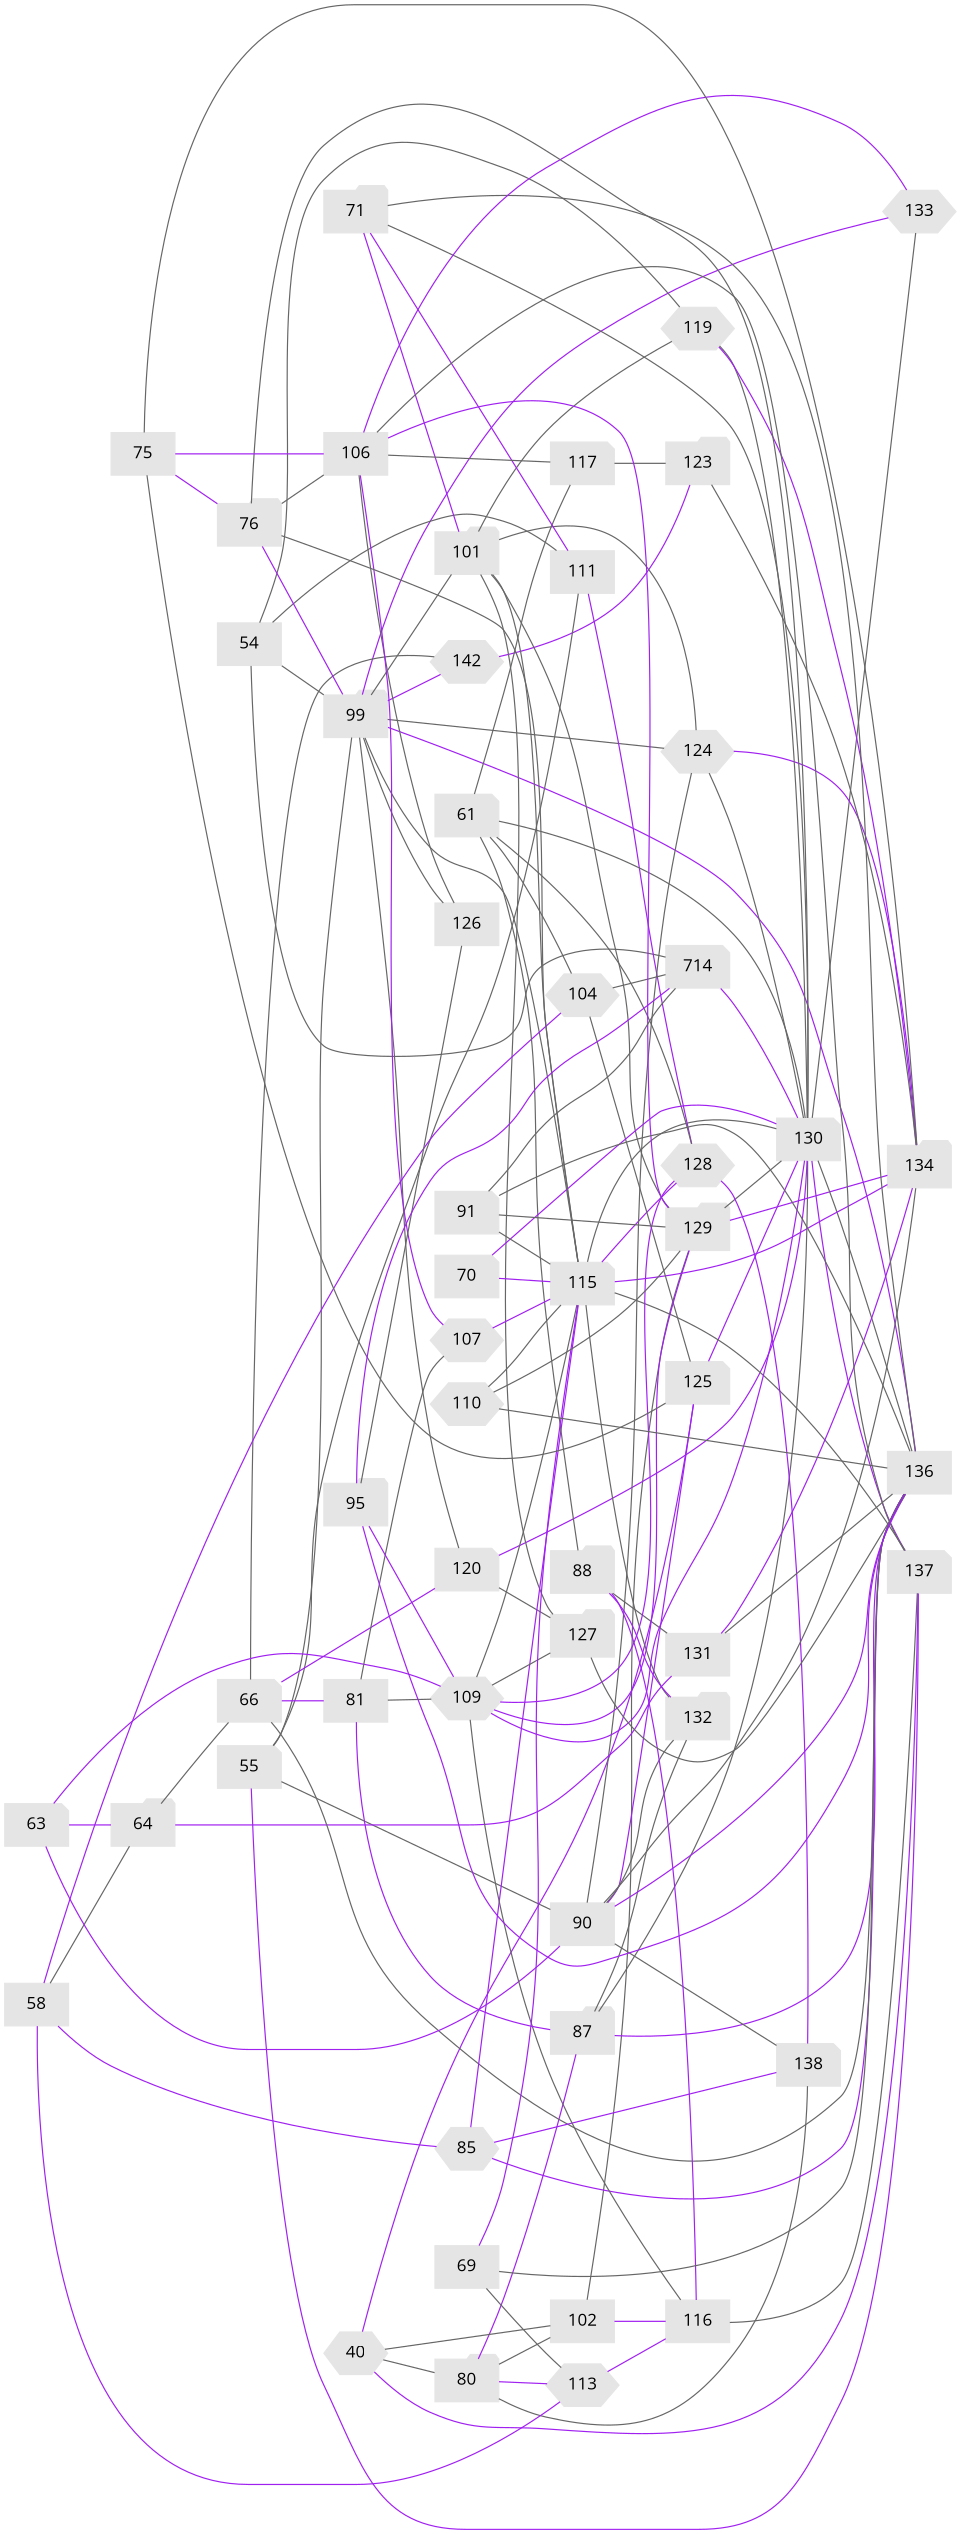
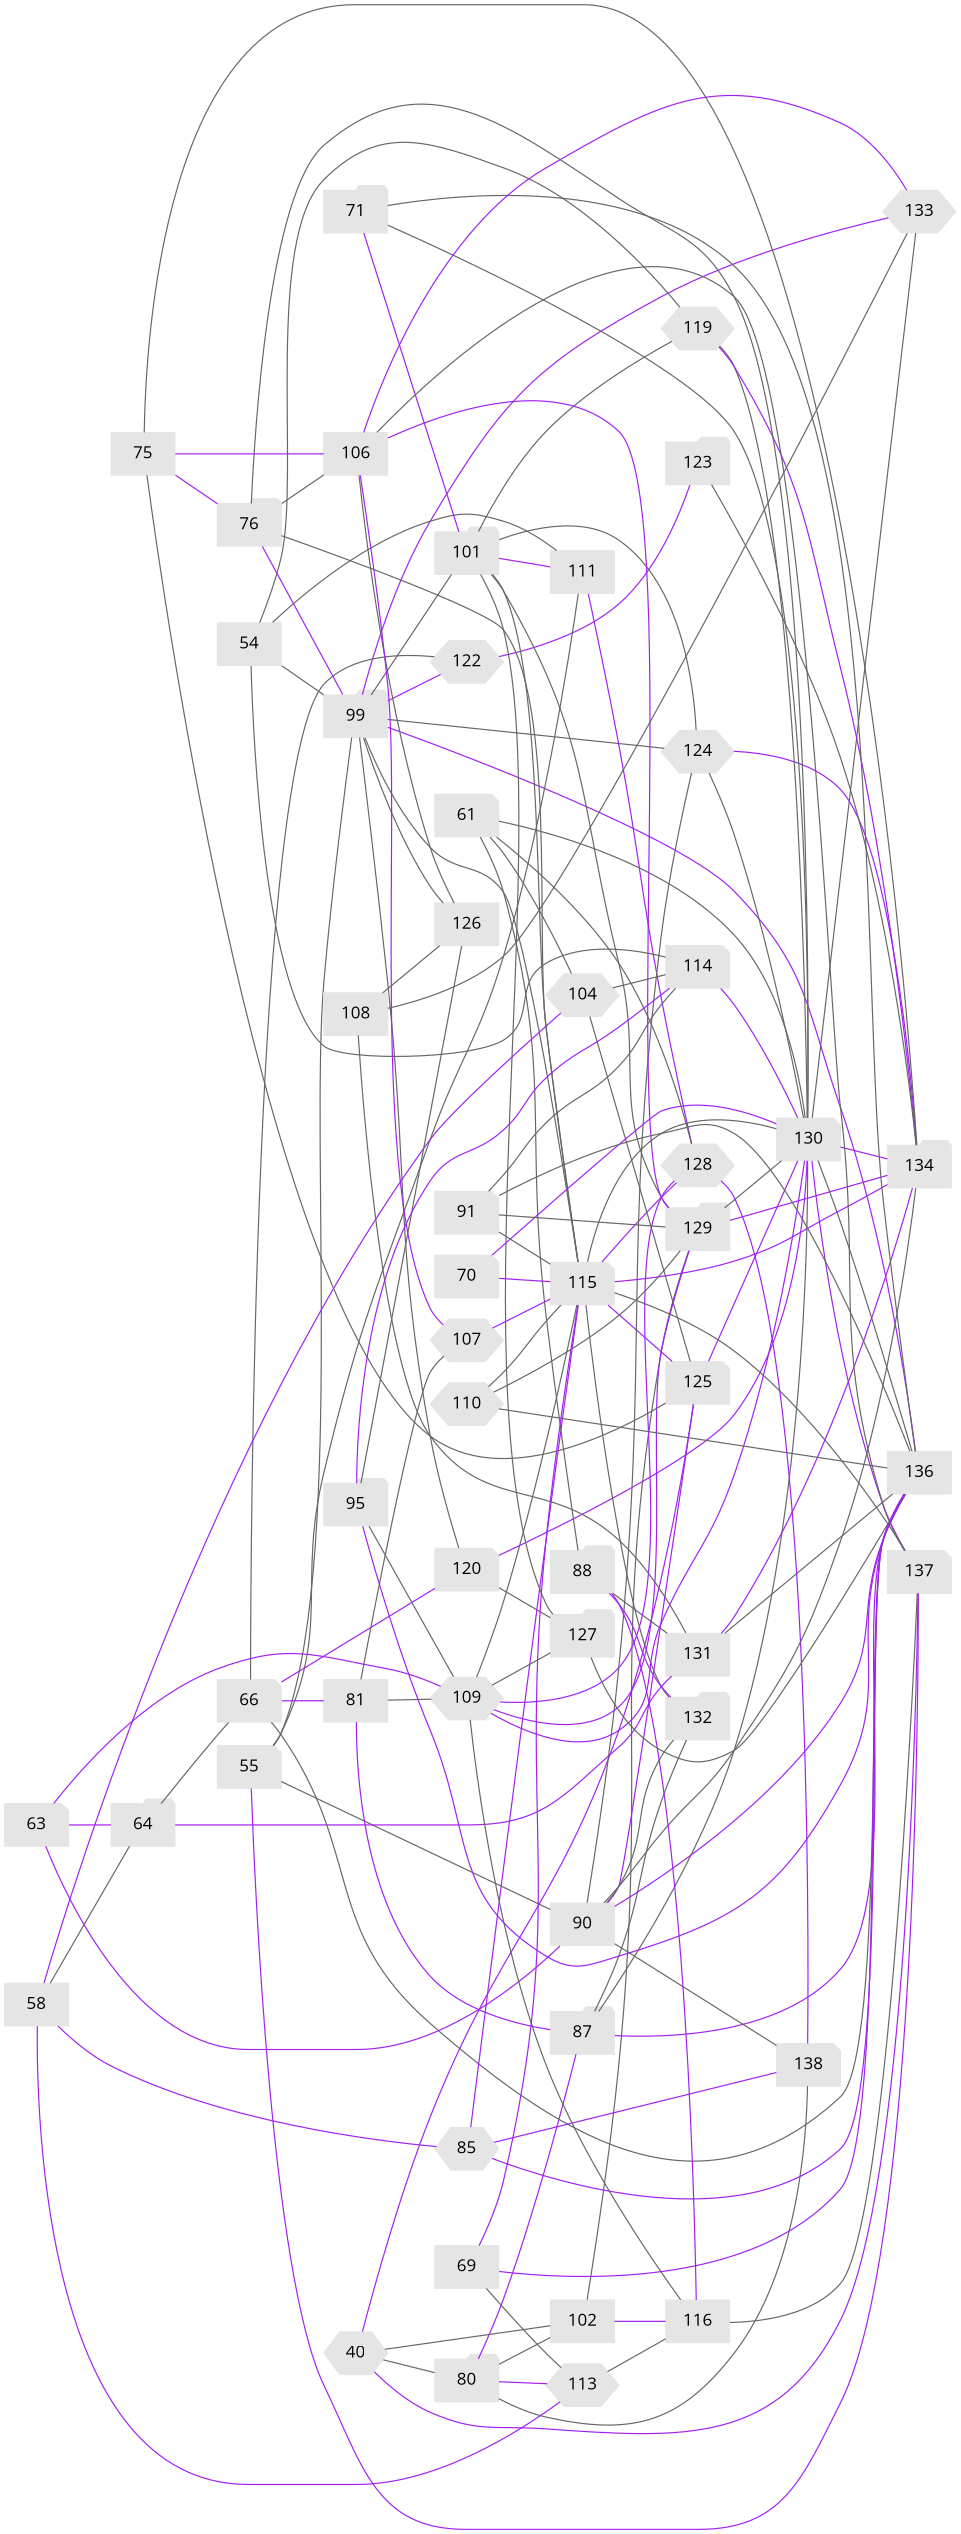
(469, 392) -> (525, 563)
(582, 463) -> none
(467, 662) -> (467, 662)
(698, 967) -> (698, 967)
none -> (356, 1014)
none -> (864, 1153)
none -> (629, 1323)
(407, 1594) -> (407, 1594)
(858, 2129) -> (858, 2129)
(637, 2355) -> (637, 2355)
